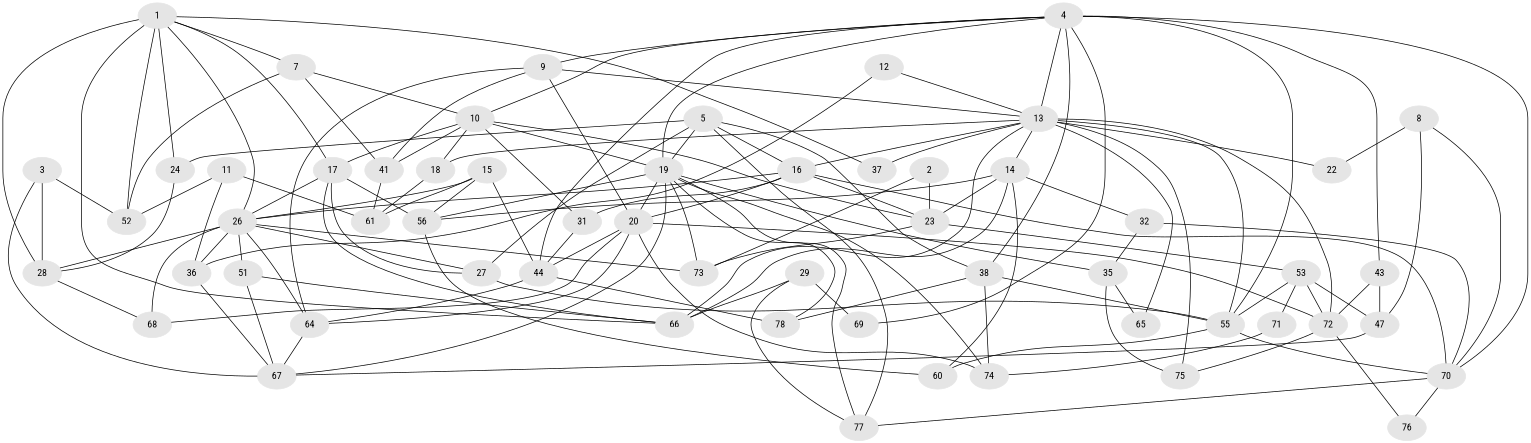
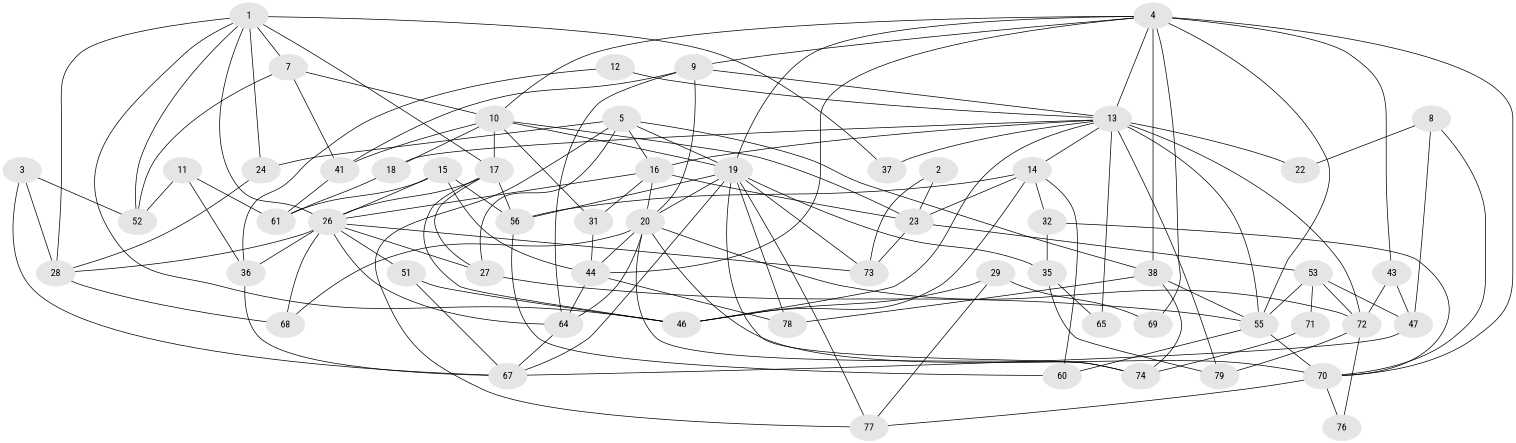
(1166, 237) -> (956, 362)
(675, 325) -> (682, 325)
(1180, 376) -> (1220, 376)
